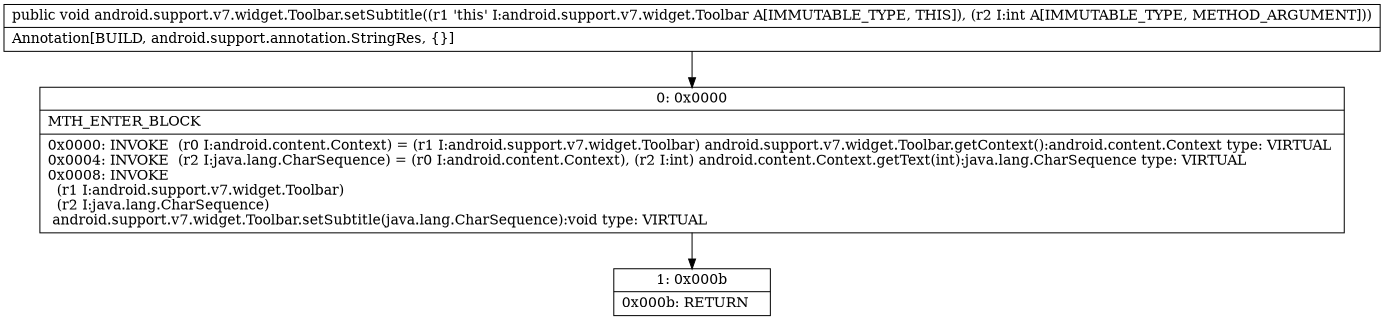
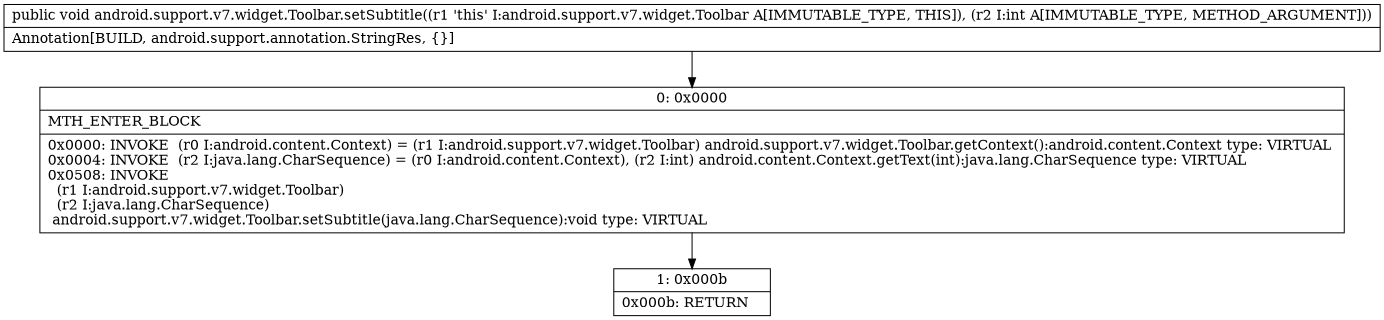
(113, 176) -> (113, 176)
